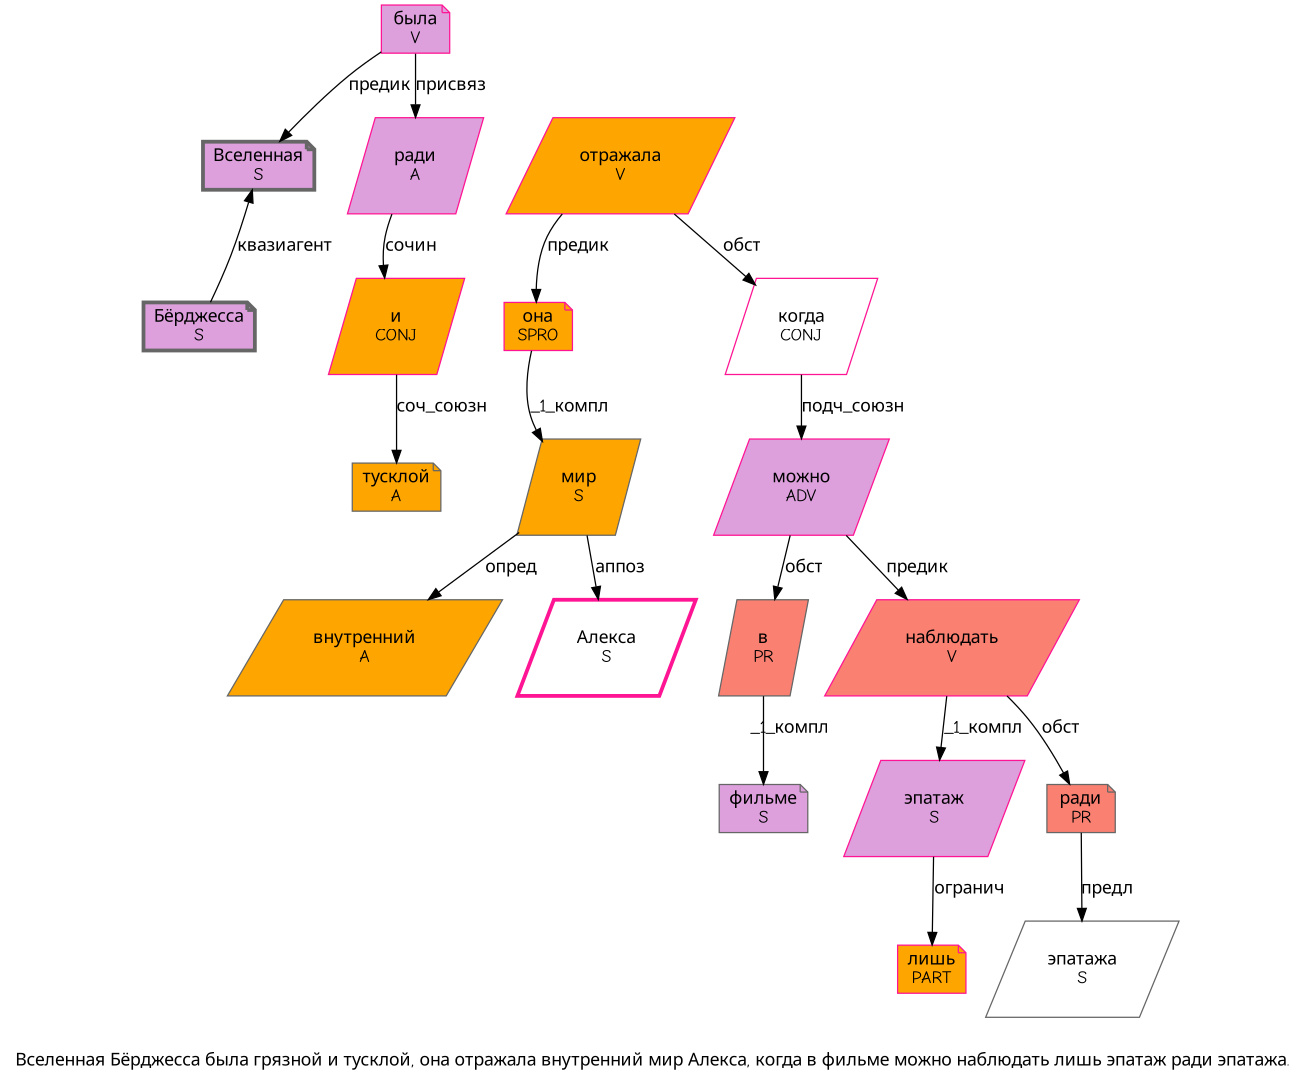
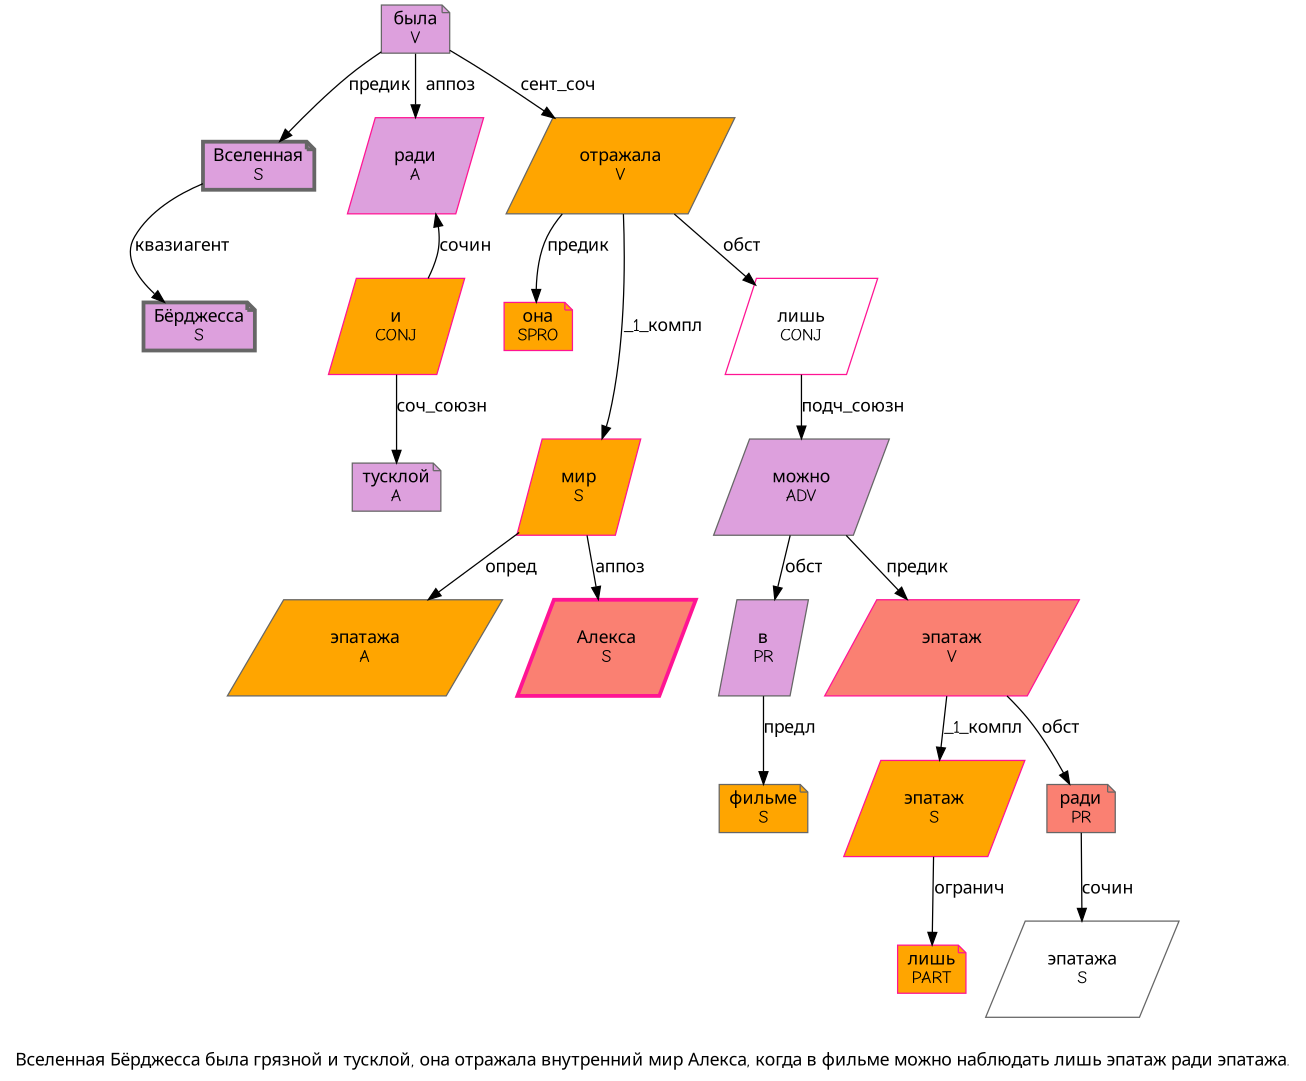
(416, 29) -> (416, 29)
none -> (498, 80)
(451, 85) -> (451, 85)
(621, 166) -> (621, 166)
(385, 239) -> (438, 253)
(232, 253) -> (141, 227)
(801, 326) -> (801, 326)
(527, 391) -> (622, 321)
(397, 487) -> (397, 487)
(579, 487) -> (579, 487)
(801, 487) -> (801, 487)
(365, 648) -> (365, 648)
(607, 648) -> (607, 648)
(763, 648) -> (763, 648)
(952, 648) -> (952, 648)
(790, 728) -> (790, 728)
(763, 809) -> (763, 809)
(934, 809) -> (934, 809)
(1108, 889) -> (1108, 889)
